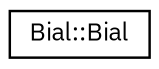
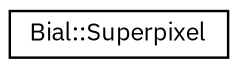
(80, 34) -> (119, 34)
